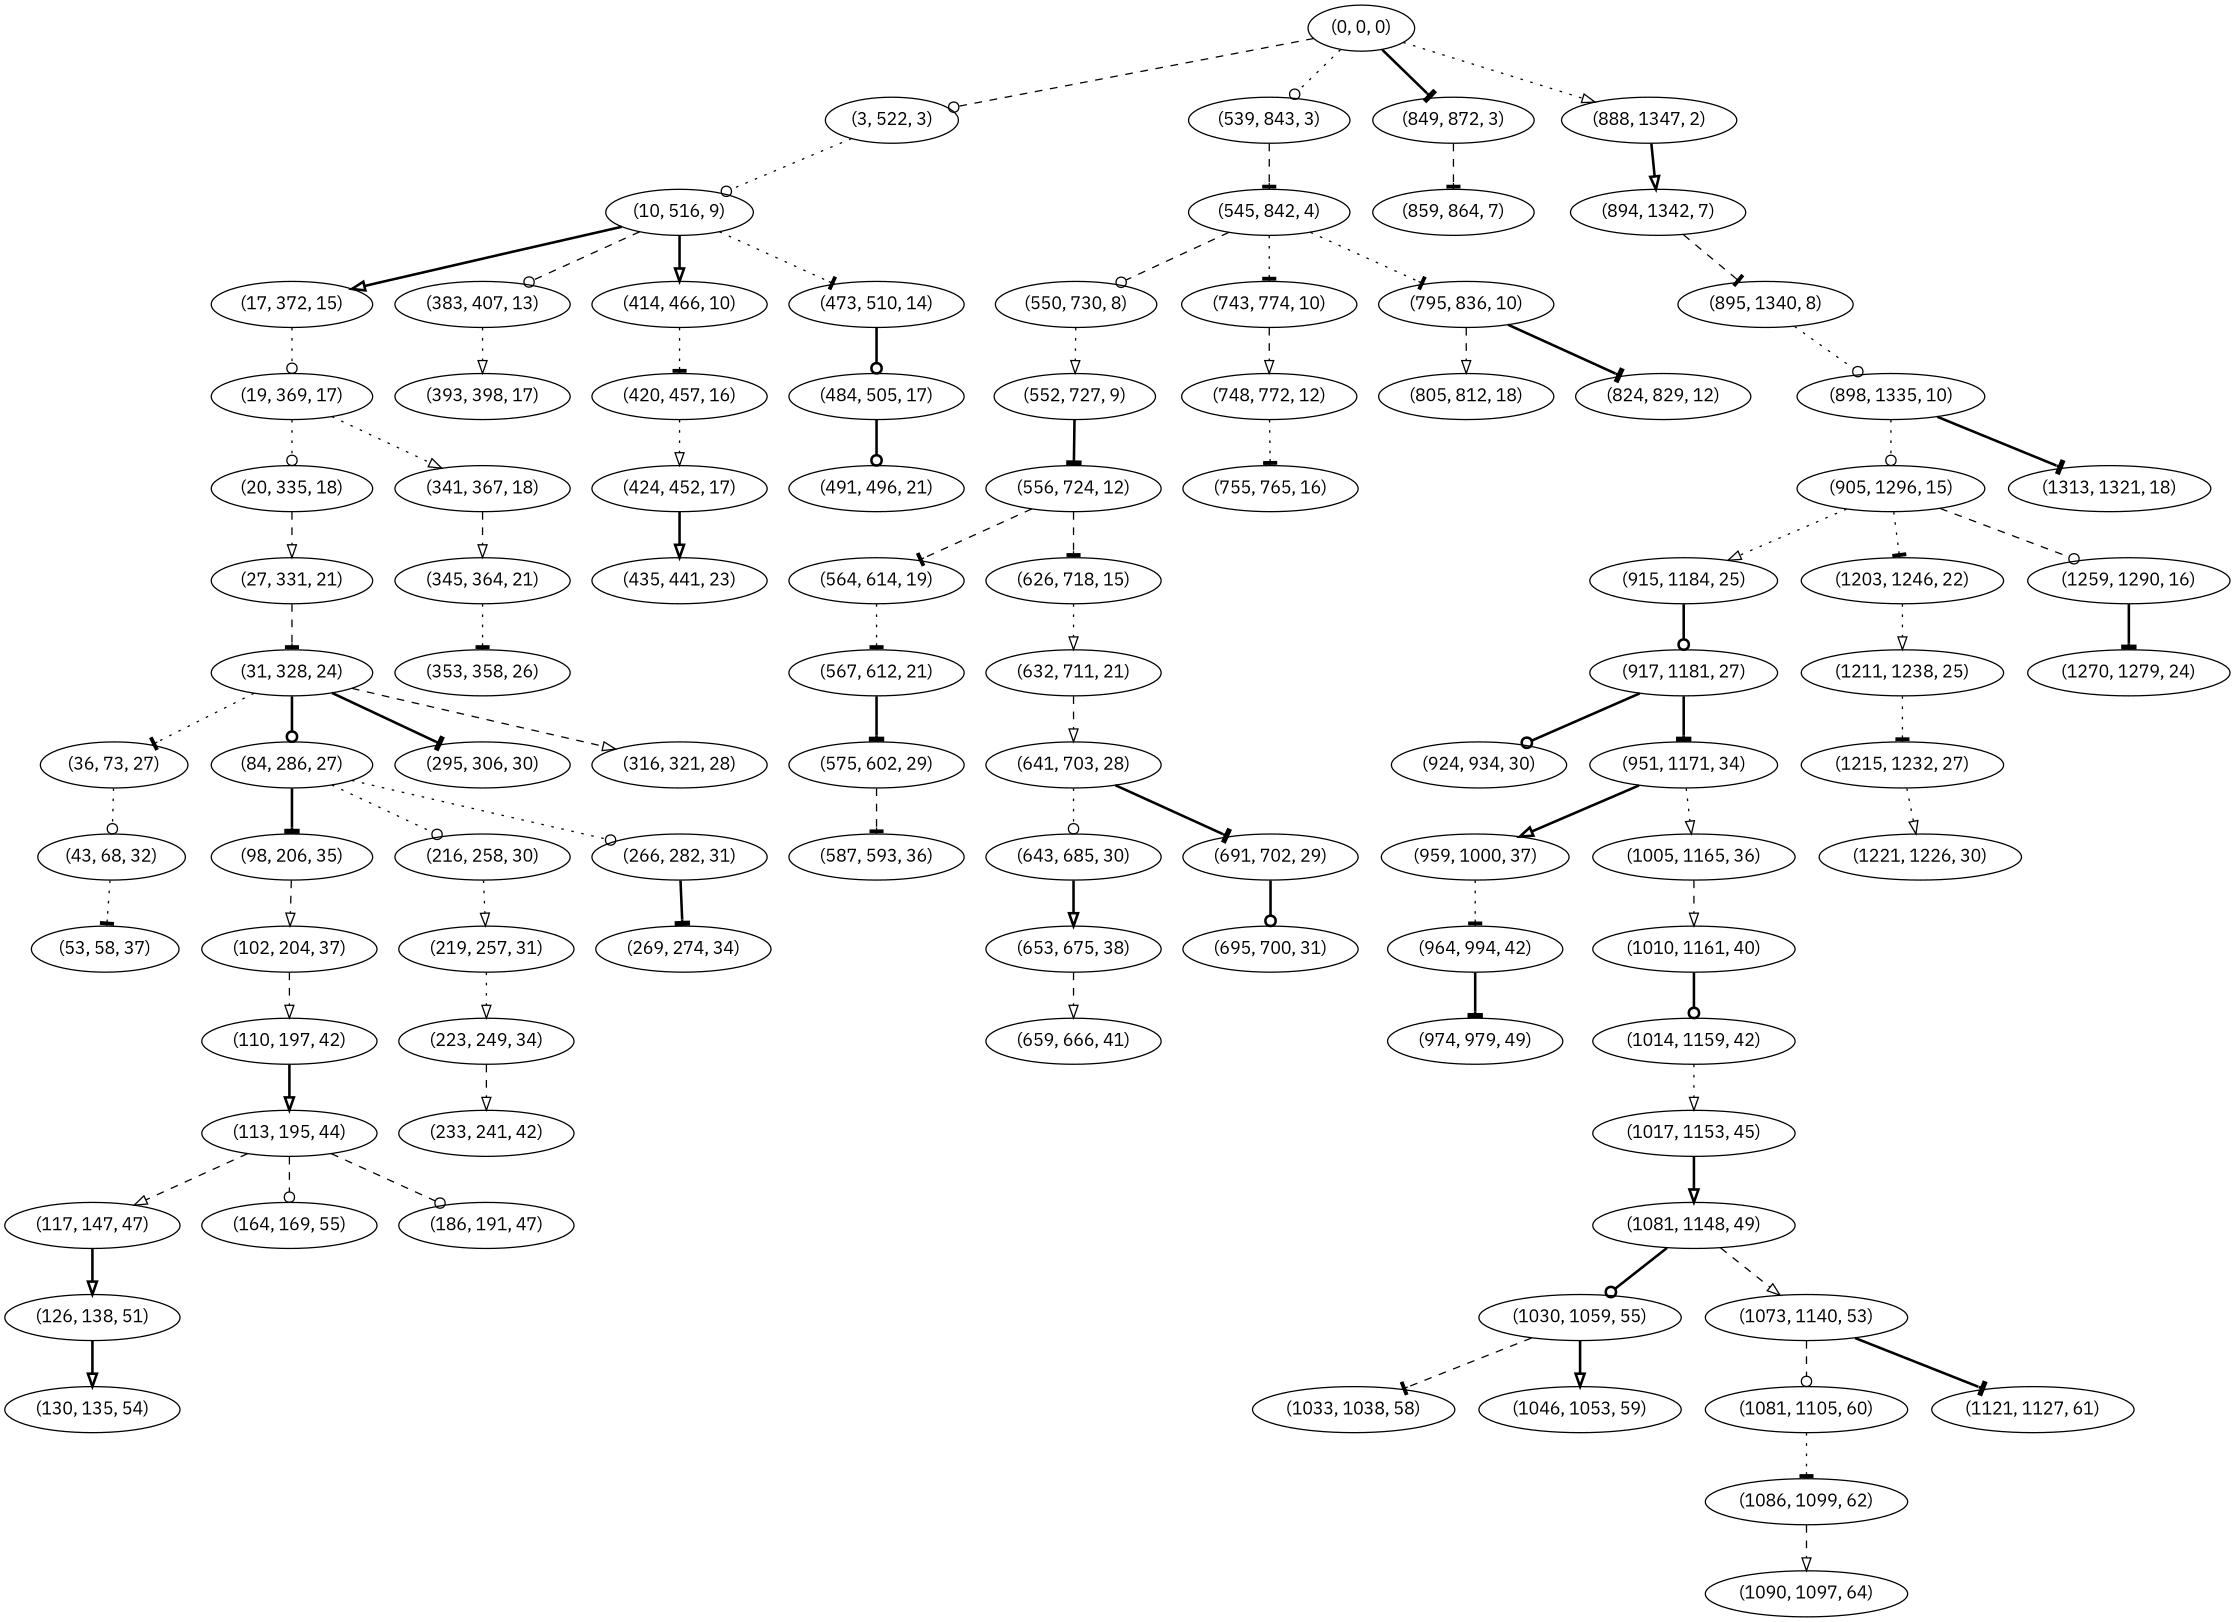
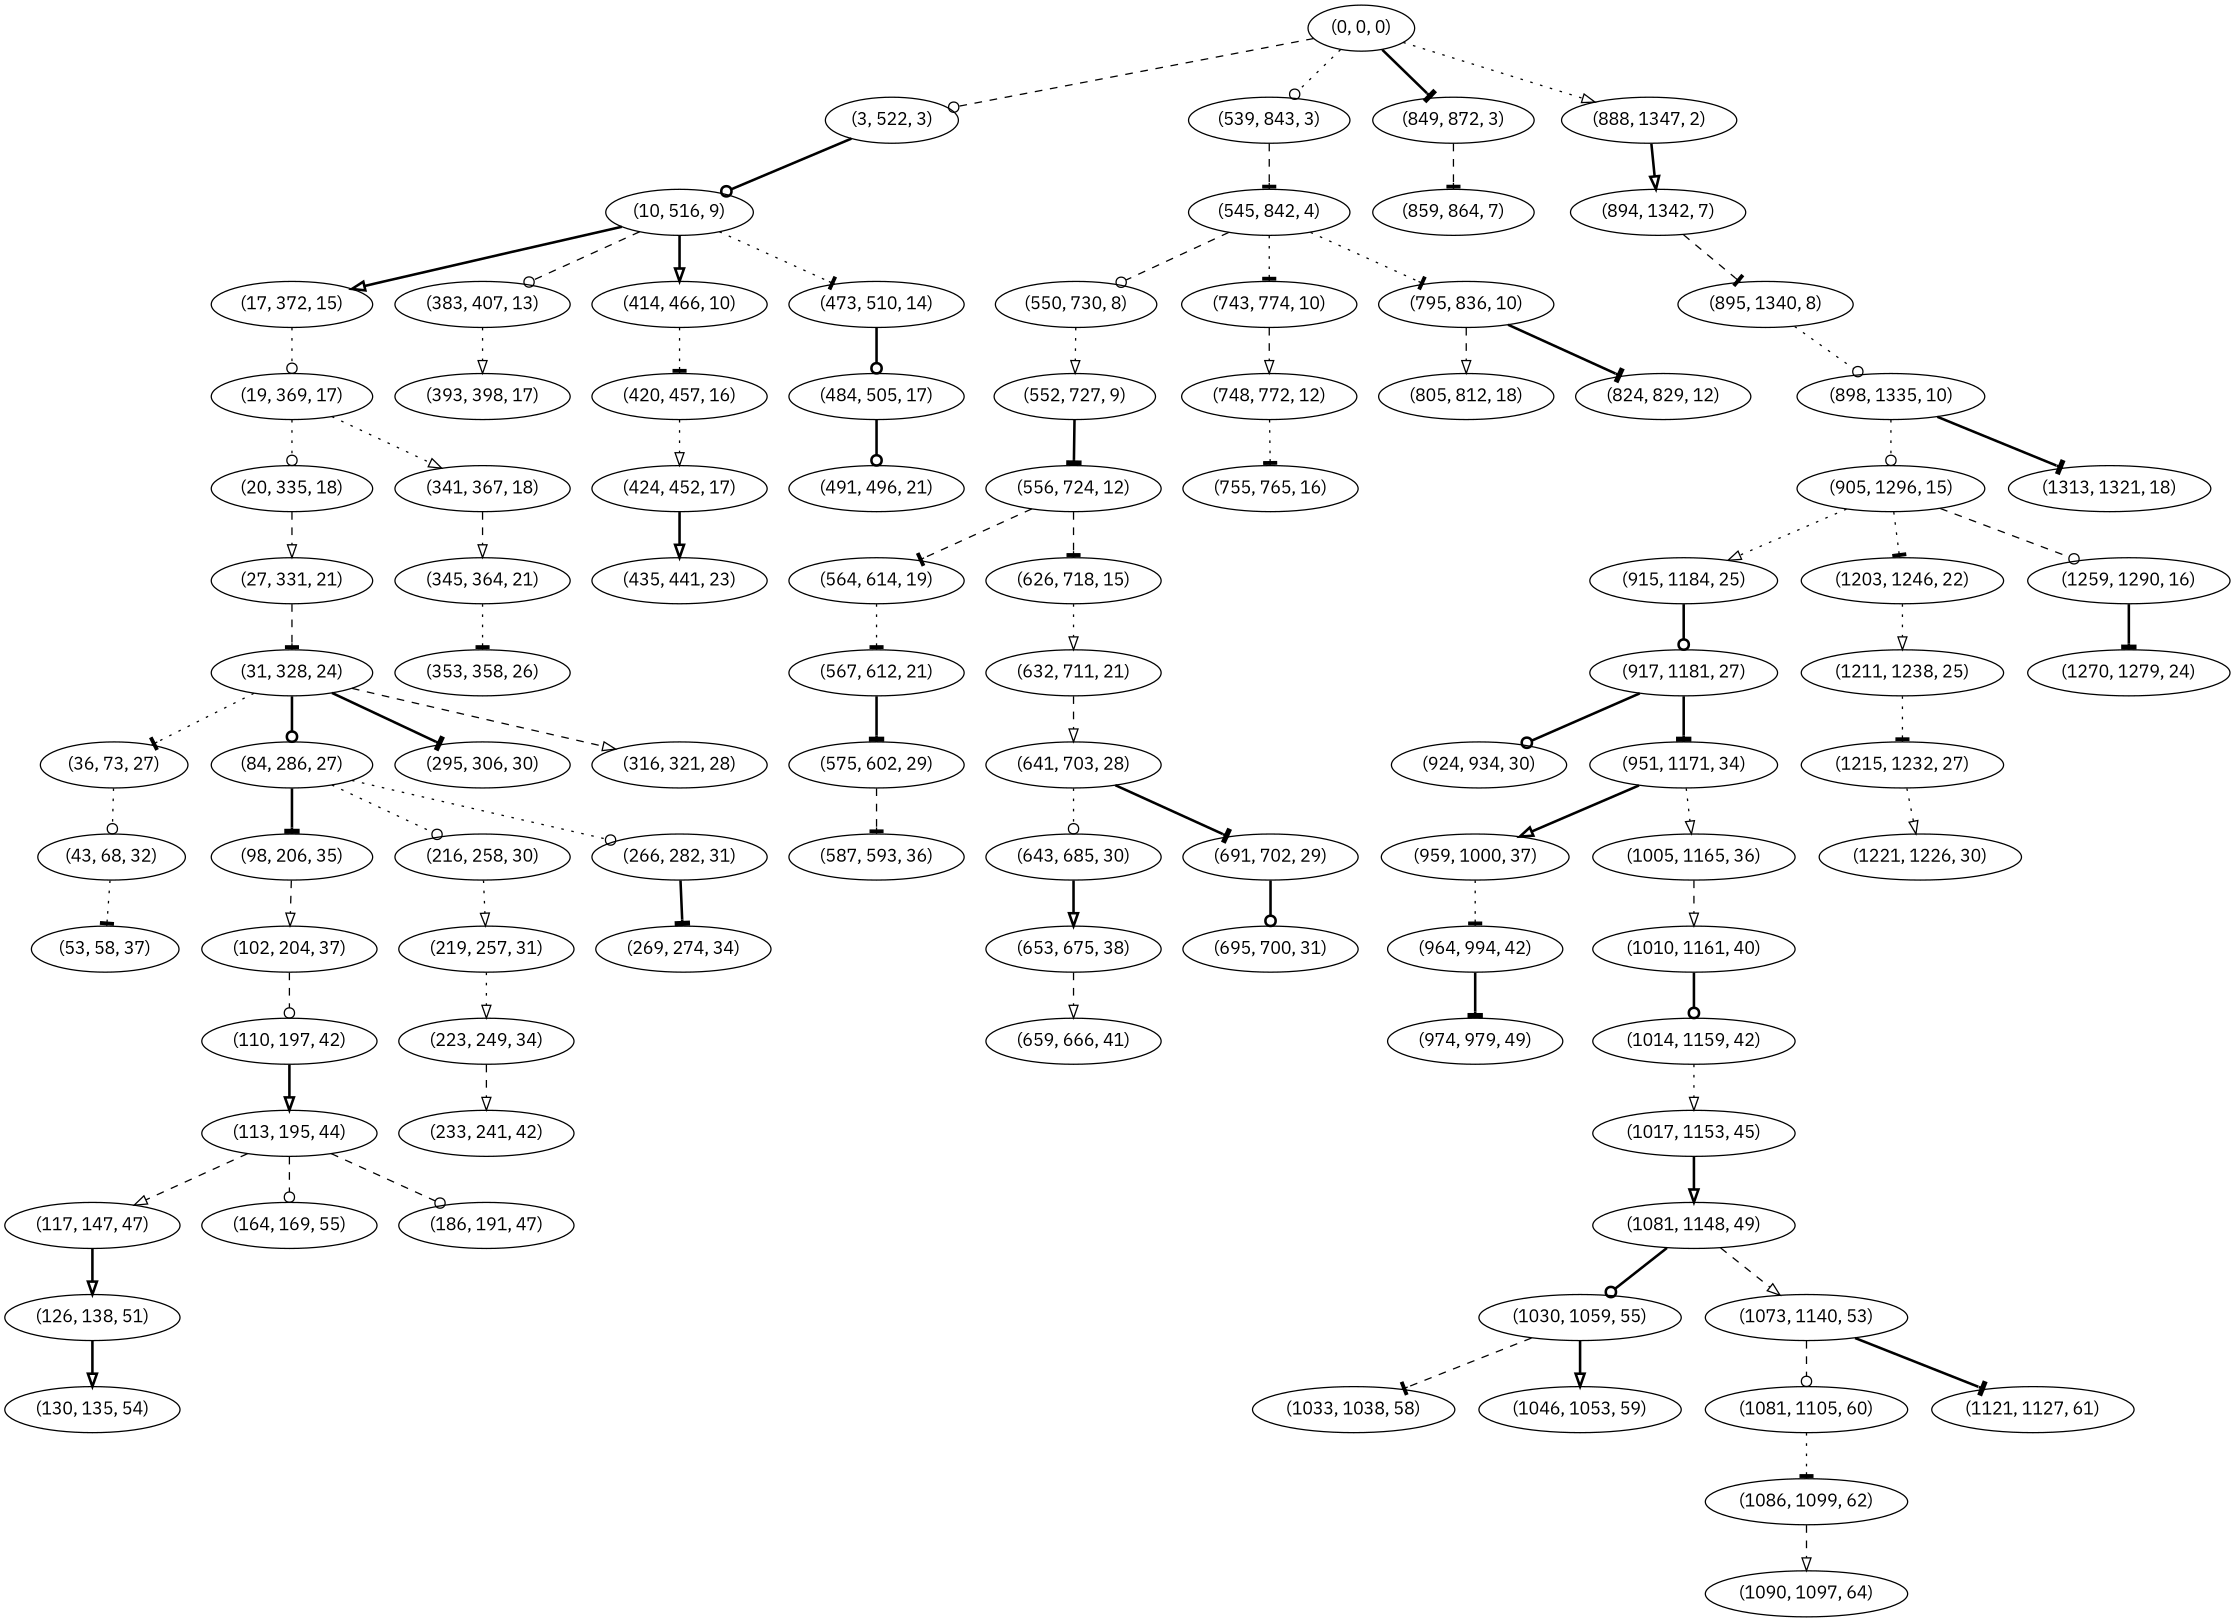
(791, 164) -> (791, 164)
(289, 989) -> (289, 990)
